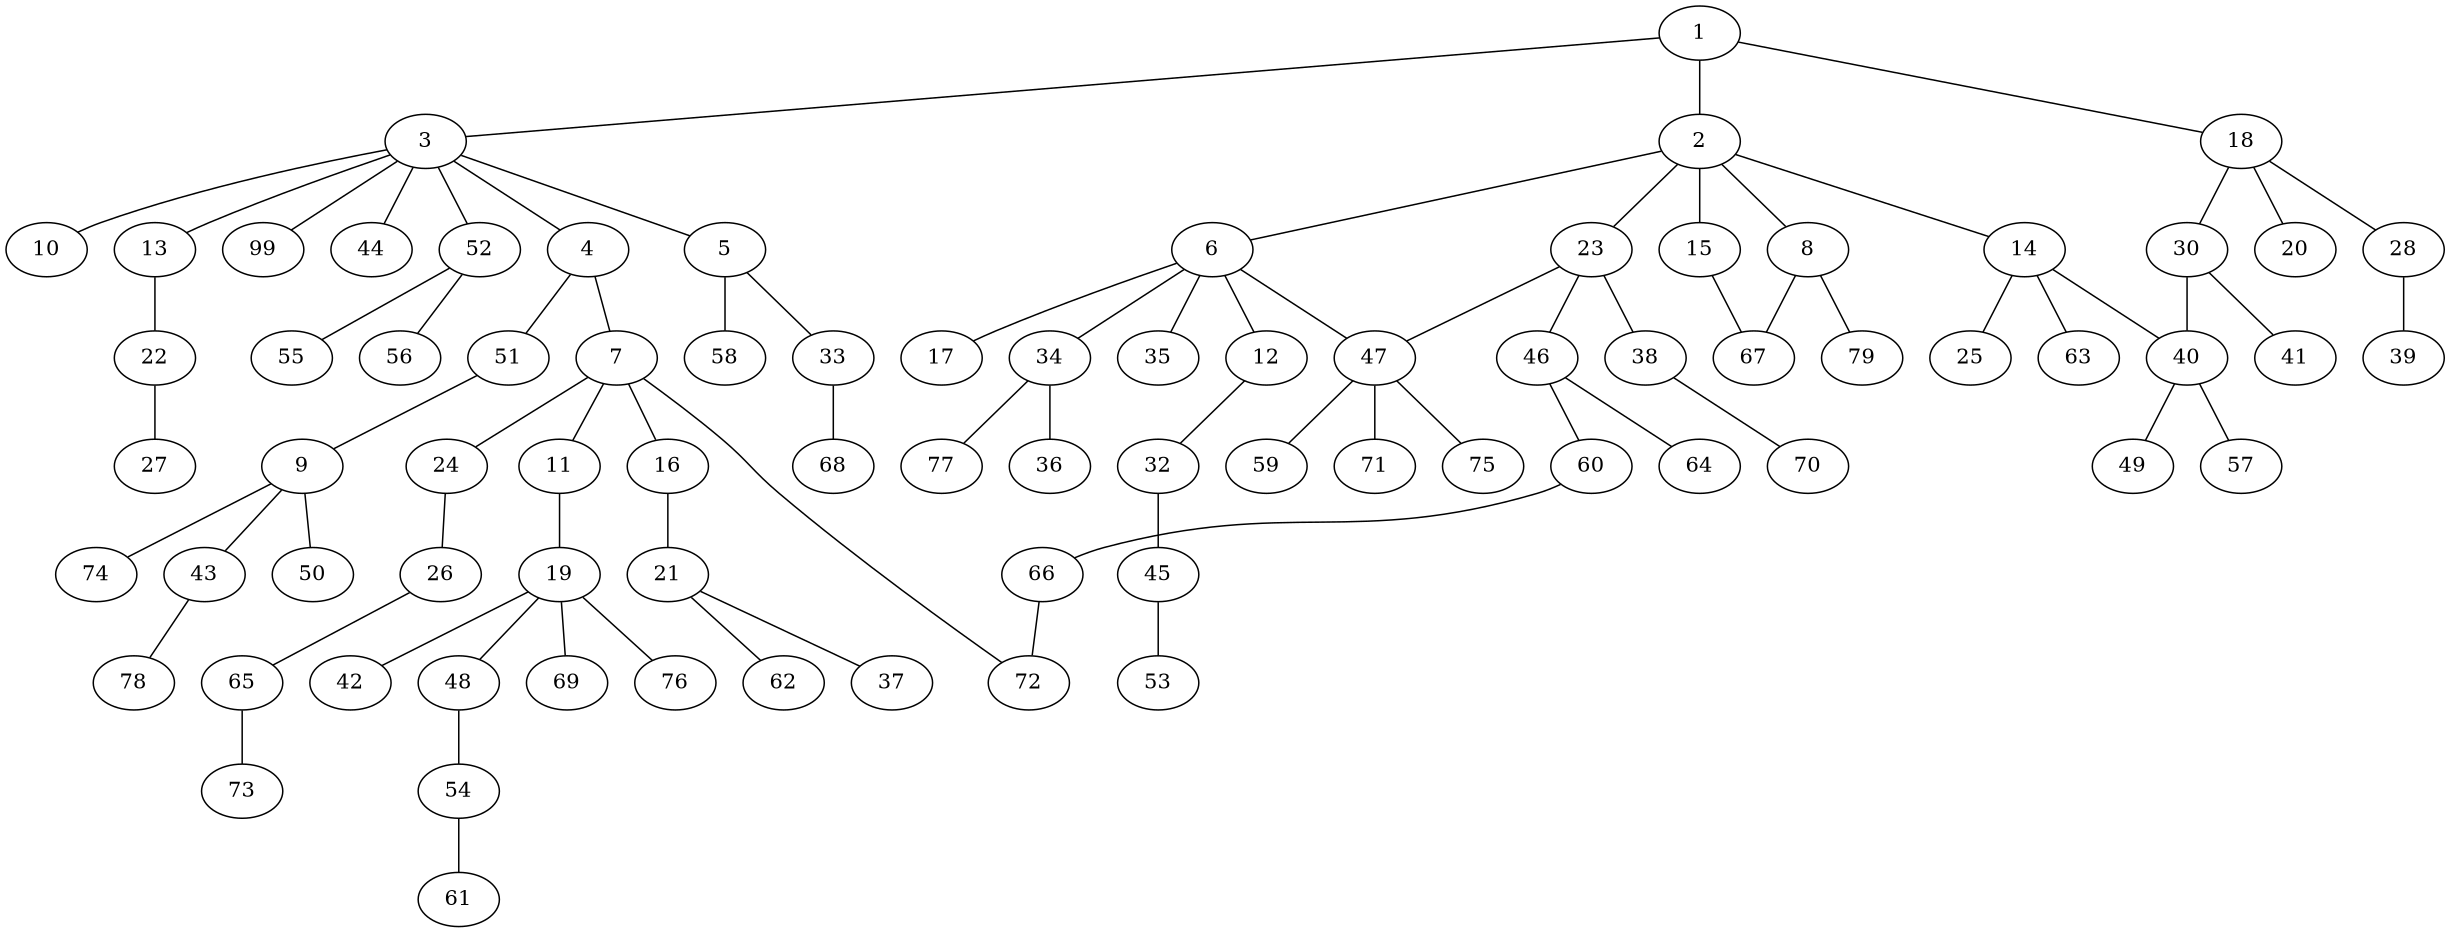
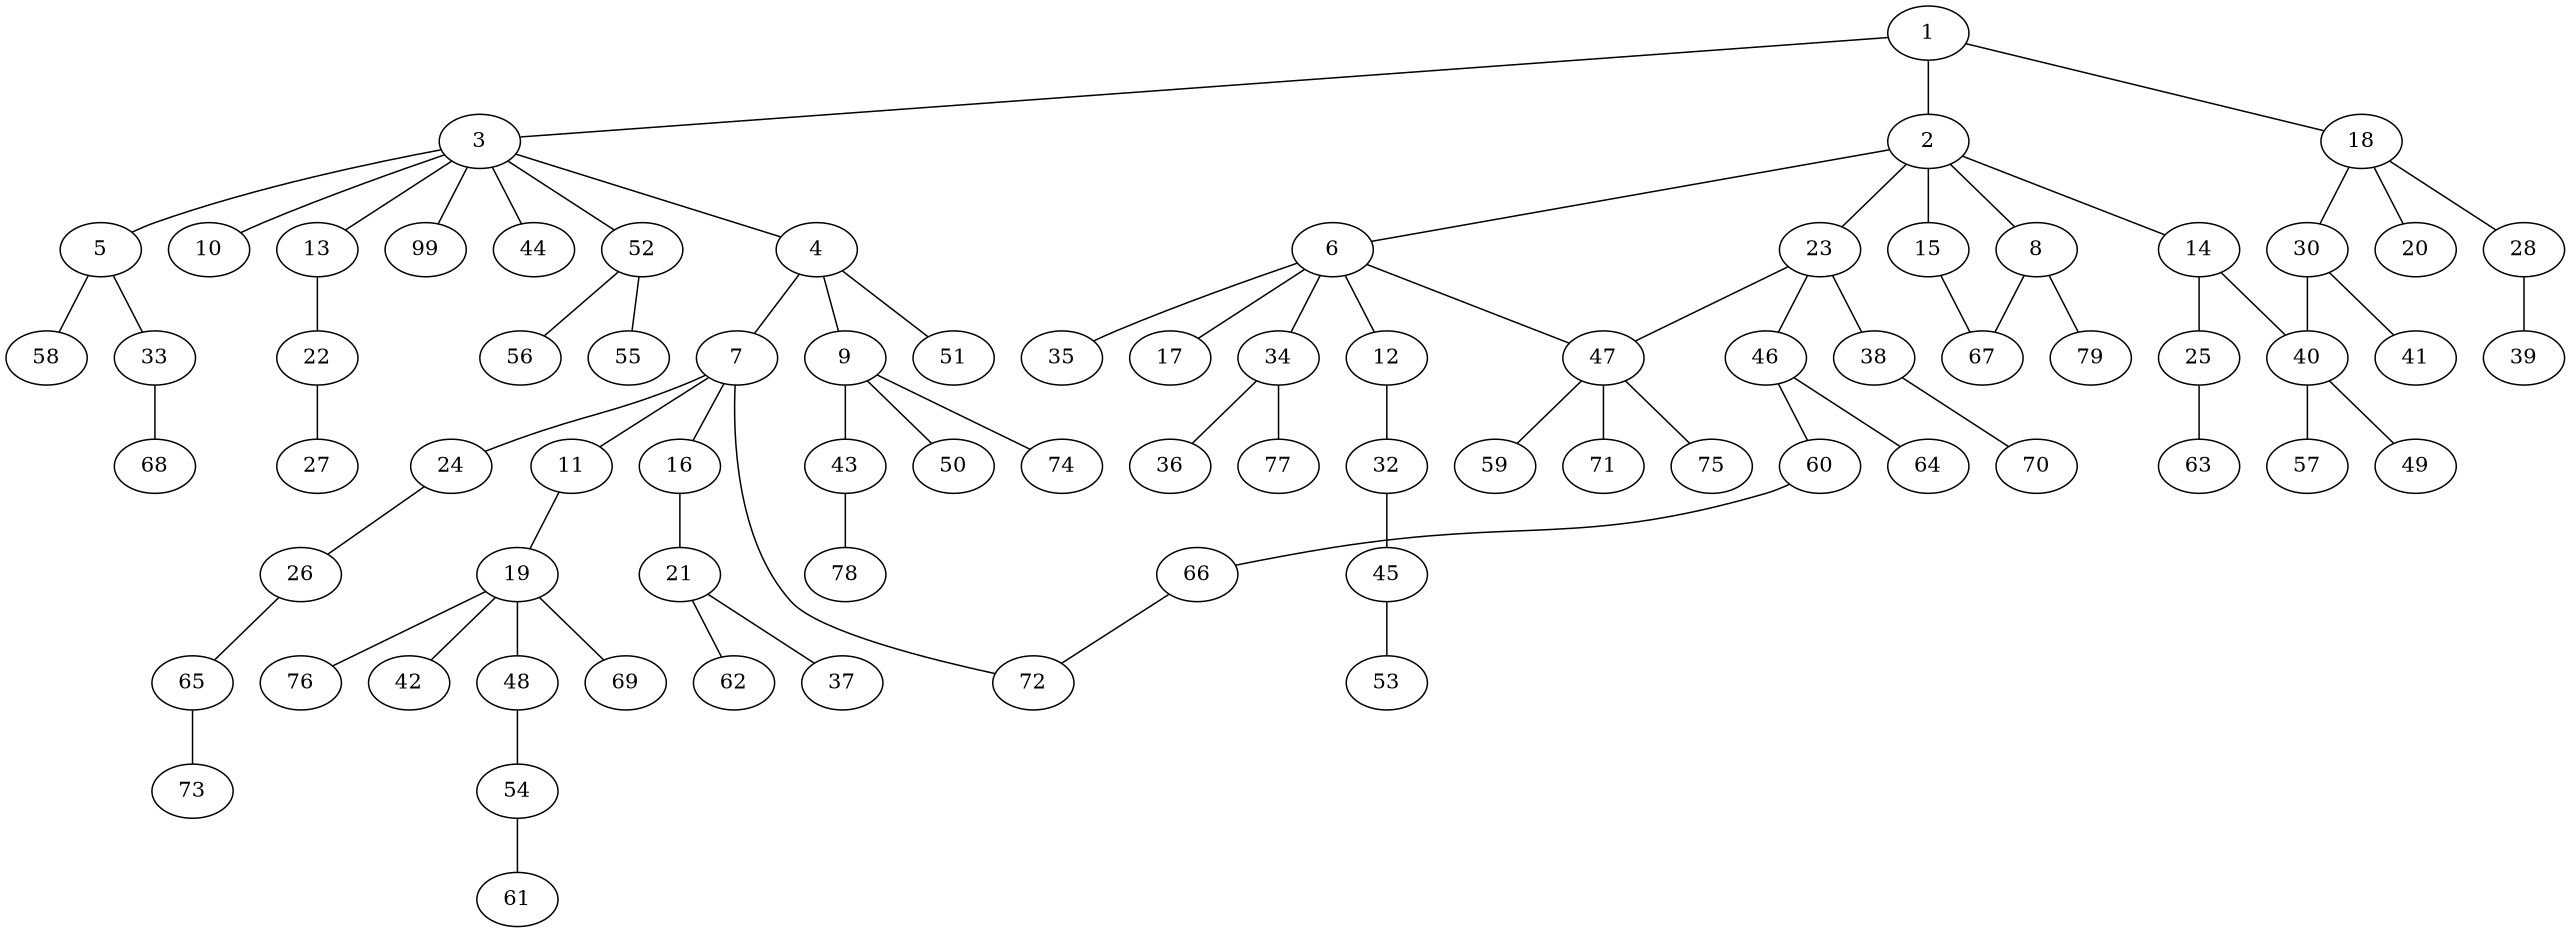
(2052, 304) -> (2199, 412)
(406, 412) -> (831, 304)
